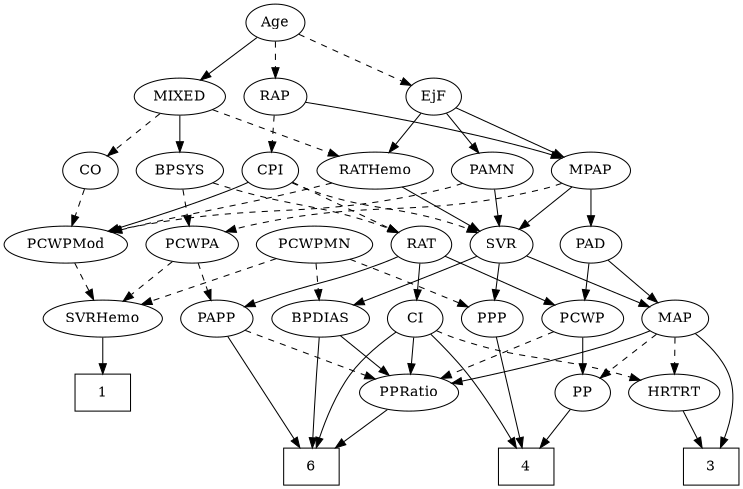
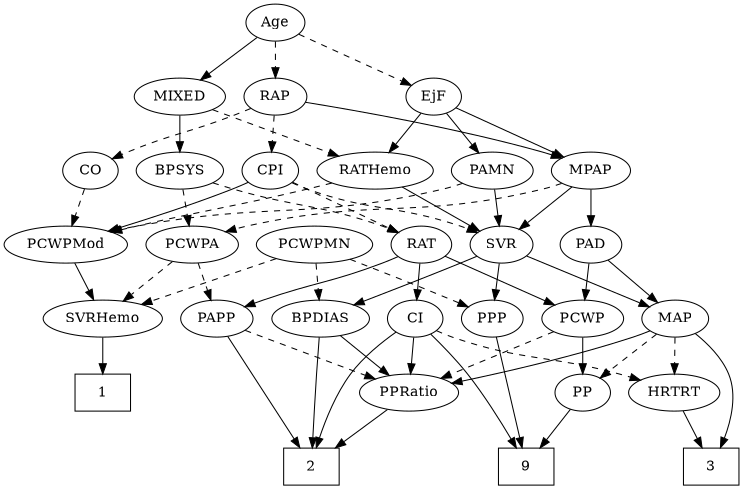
(138, 131) -> (186, 132)
(82, 277) -> (82, 277)
(311, 467) -> (311, 467)
(526, 467) -> (526, 467)
